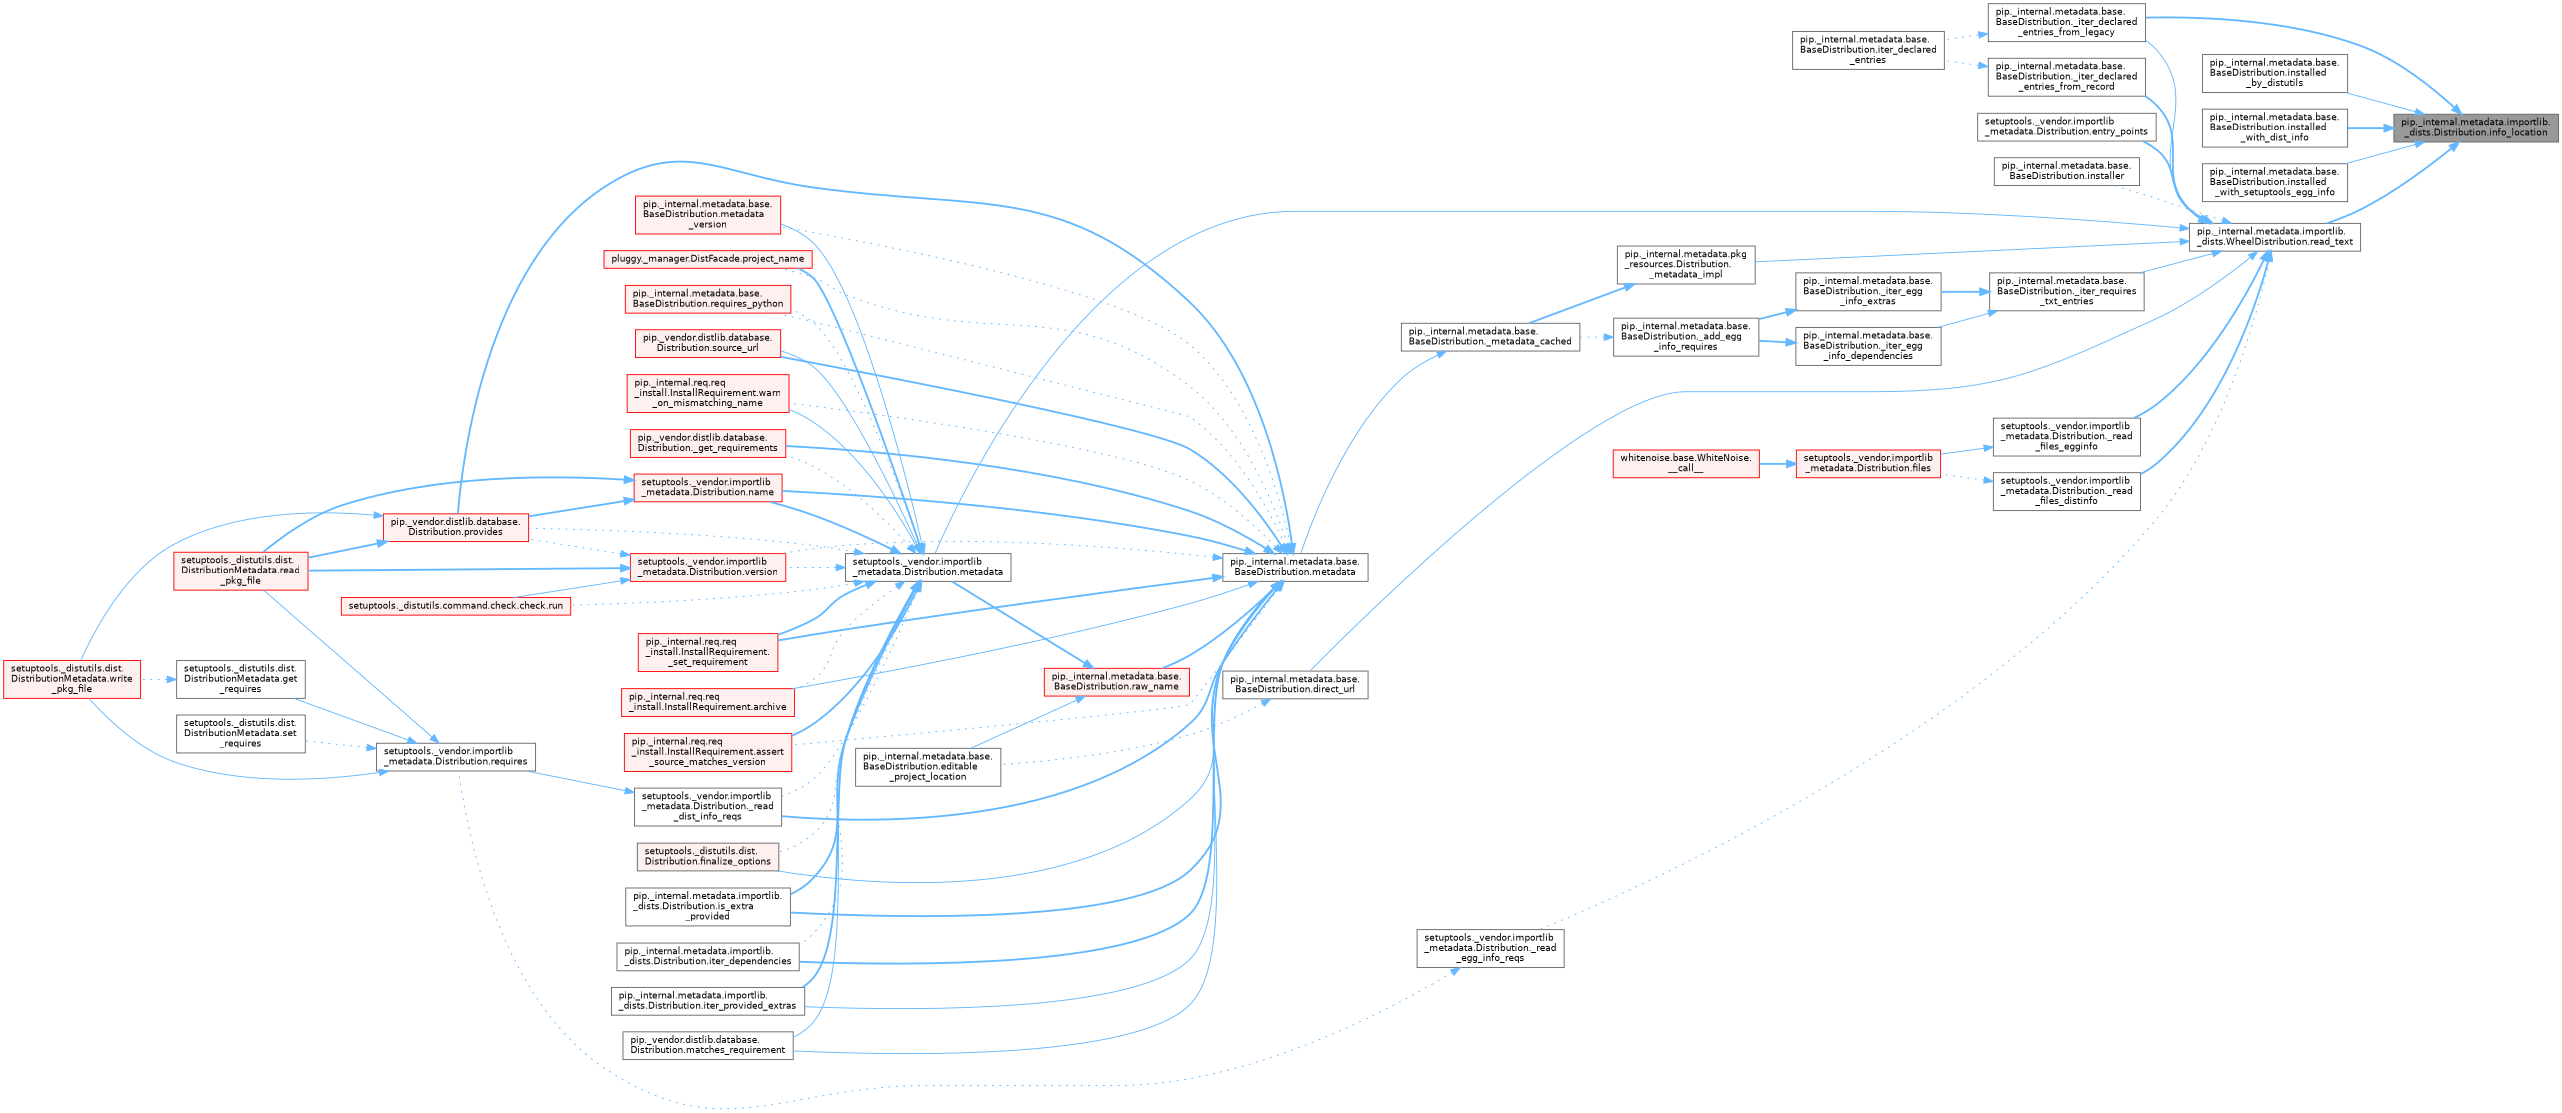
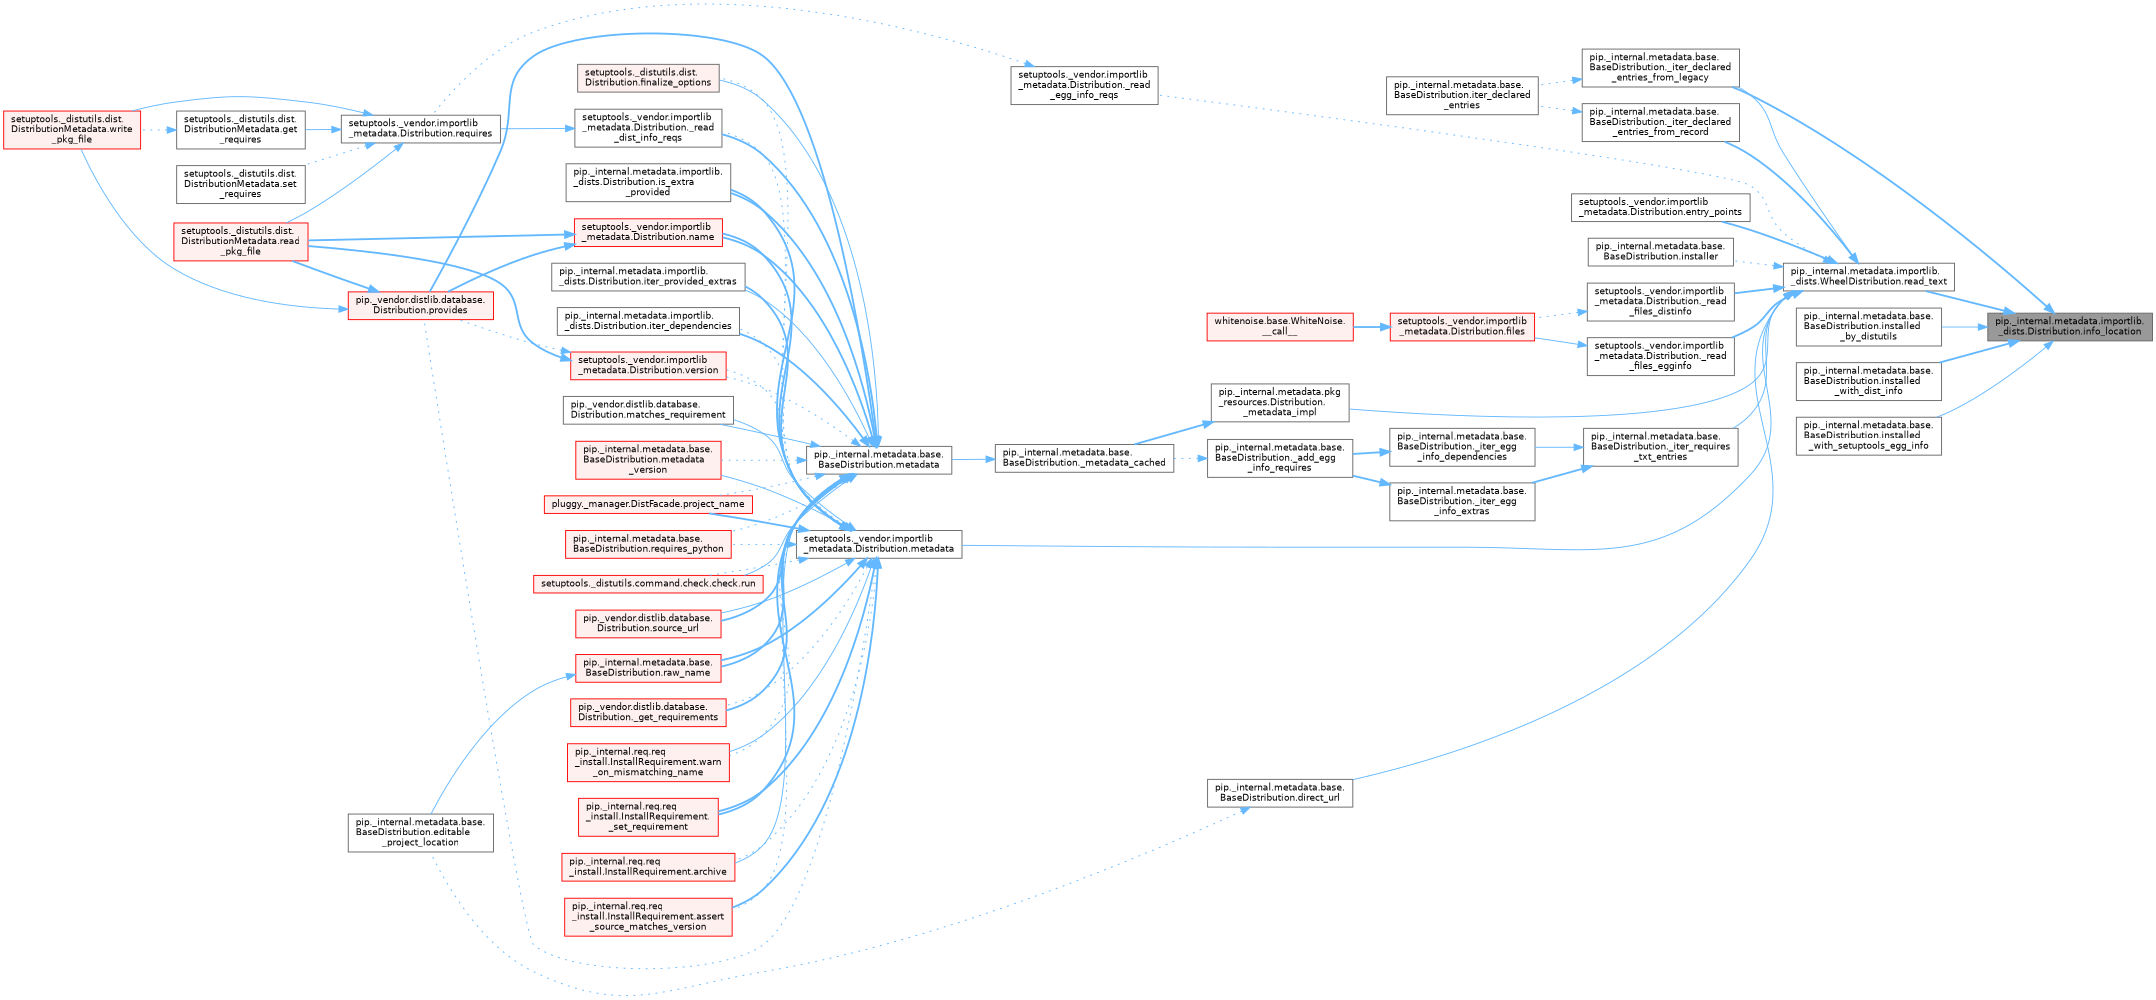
(567, 589) -> (777, 554)
(1019, 622) -> (798, 624)
